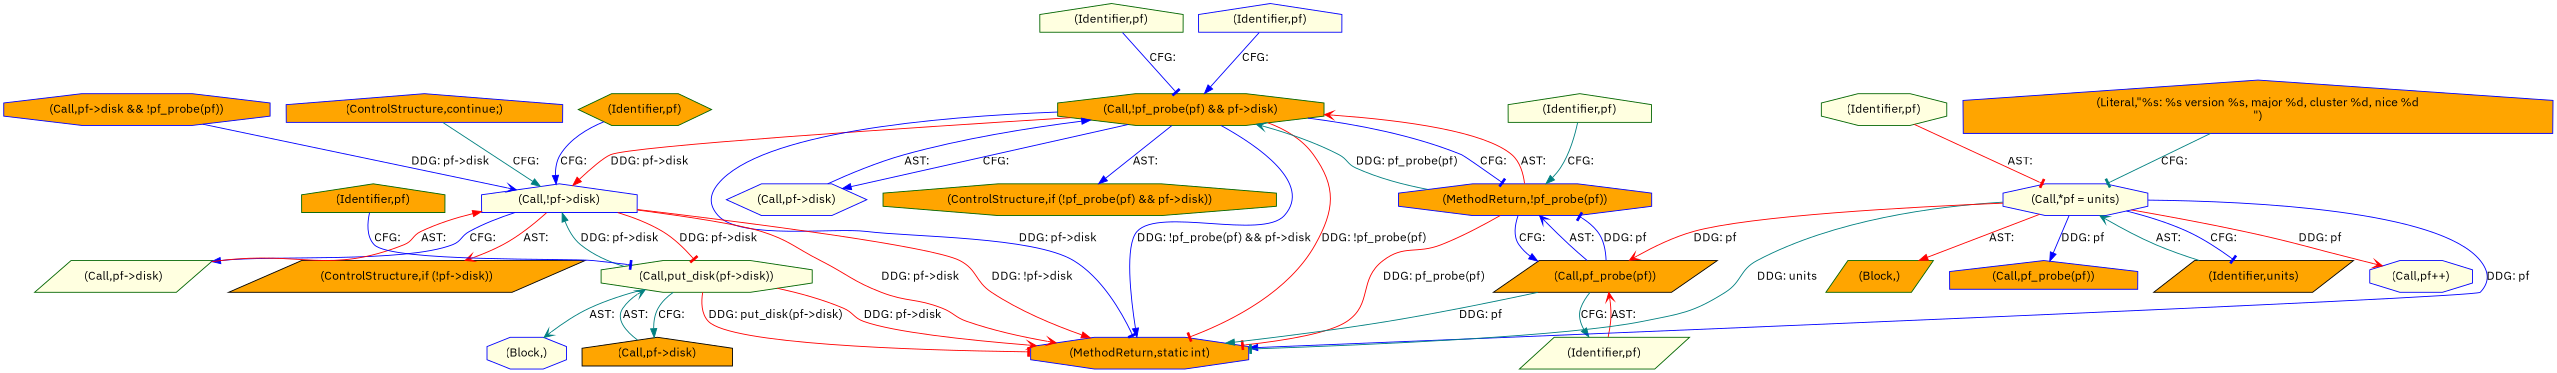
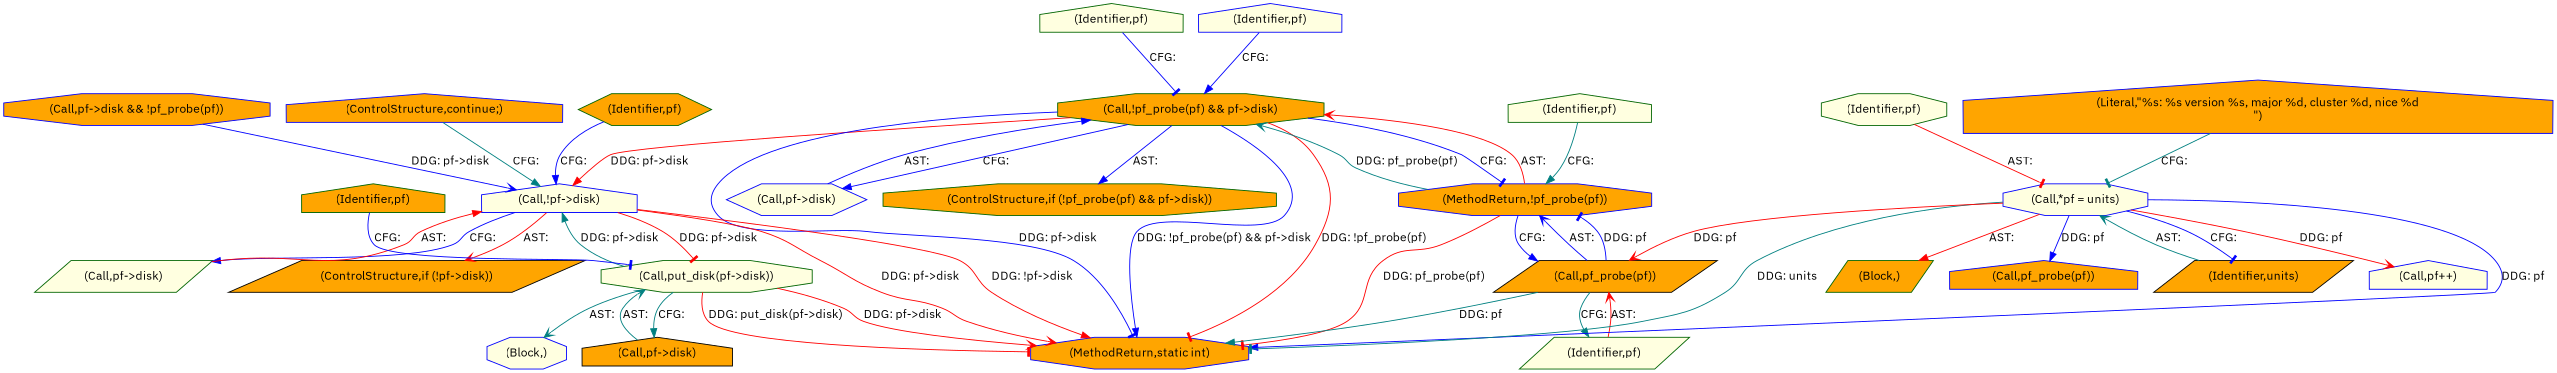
(2421, 276) -> (2428, 276)
